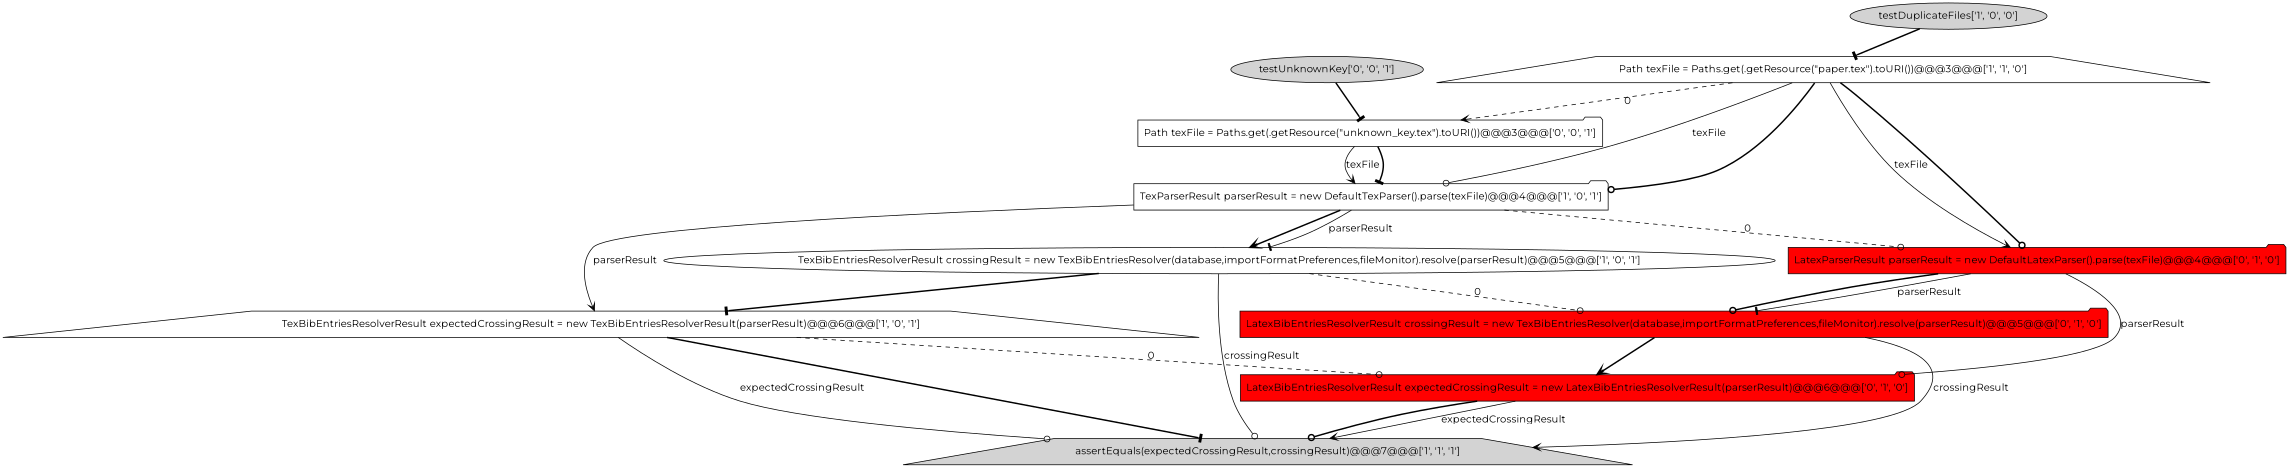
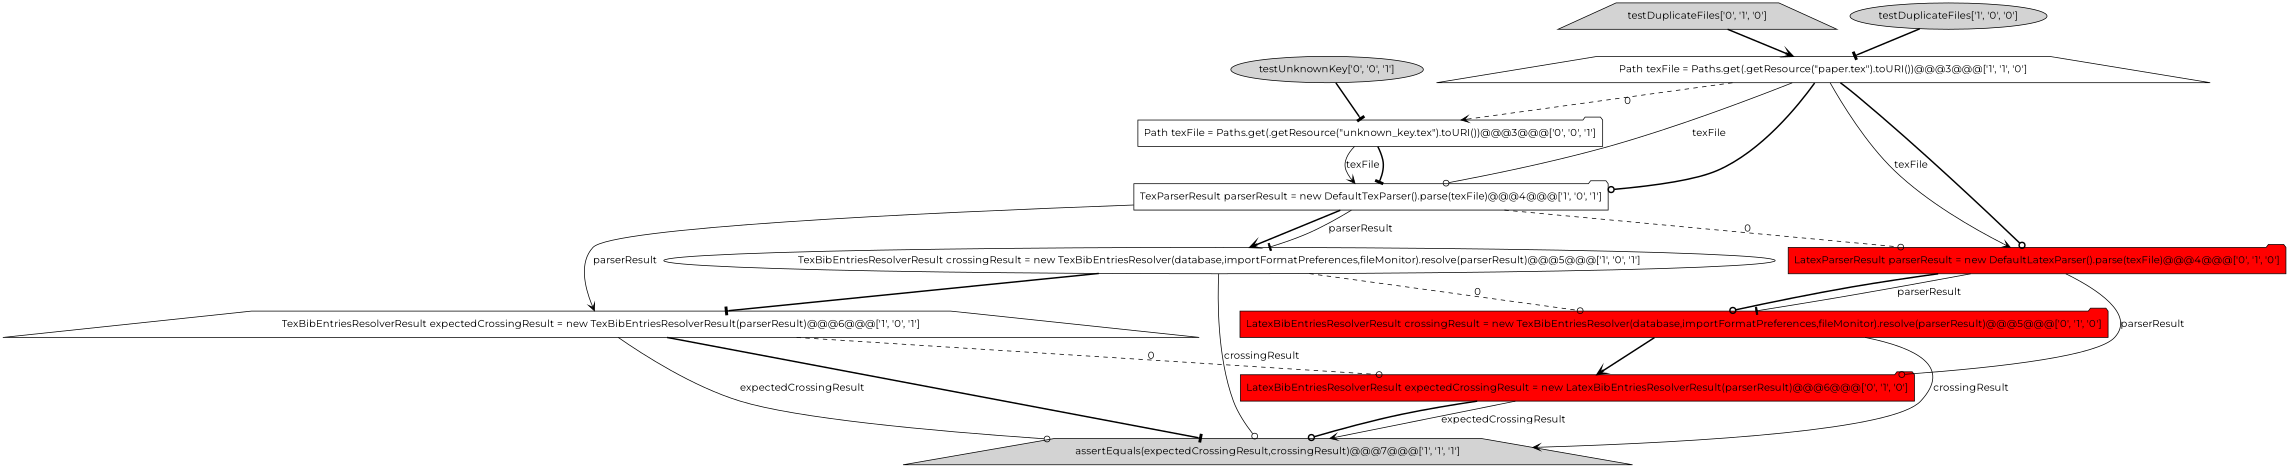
none -> (1697, 16)
